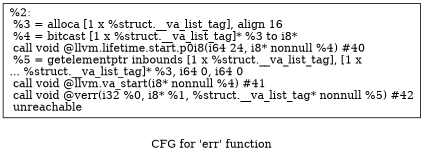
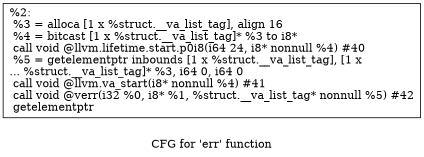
(46, 107) -> (52, 107)
